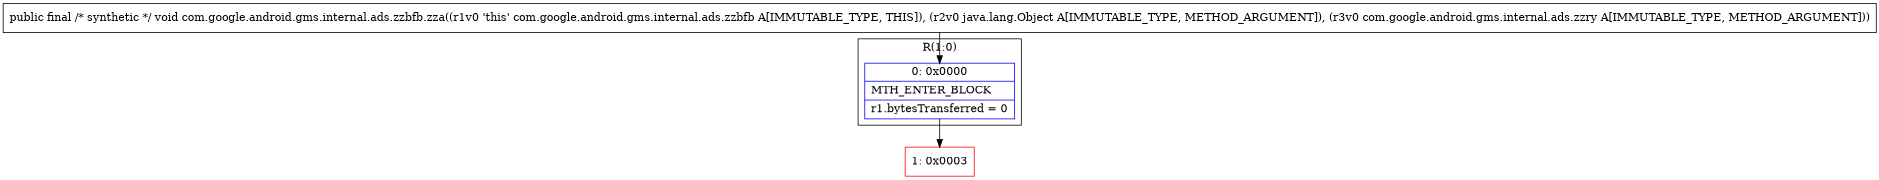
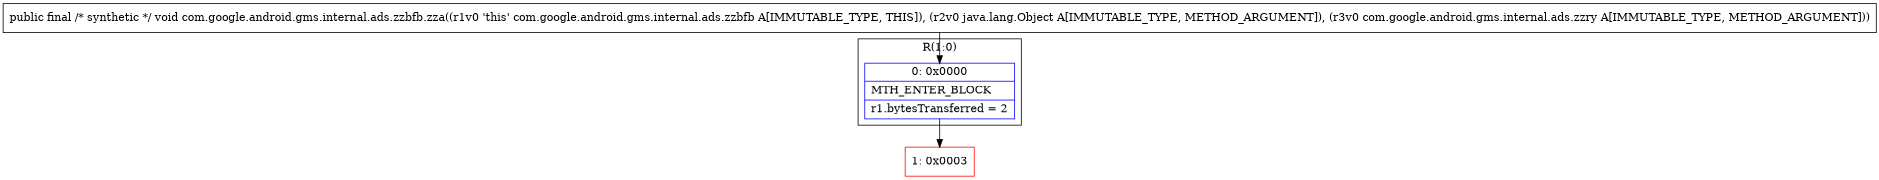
(940, 109) -> (940, 109)
